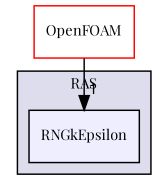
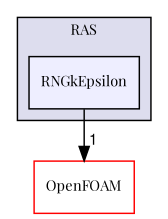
(84, 80) -> (84, 130)
